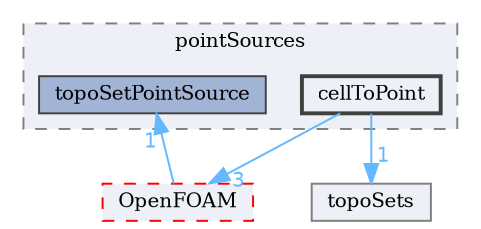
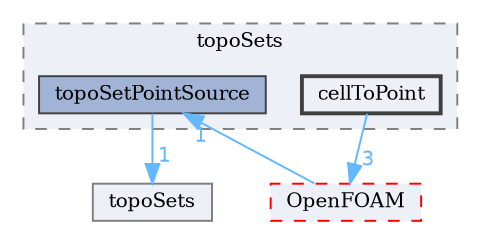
(240, 42) -> (240, 42)
(371, 141) -> (152, 141)
